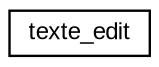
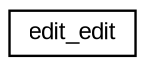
(80, 33) -> (73, 33)
